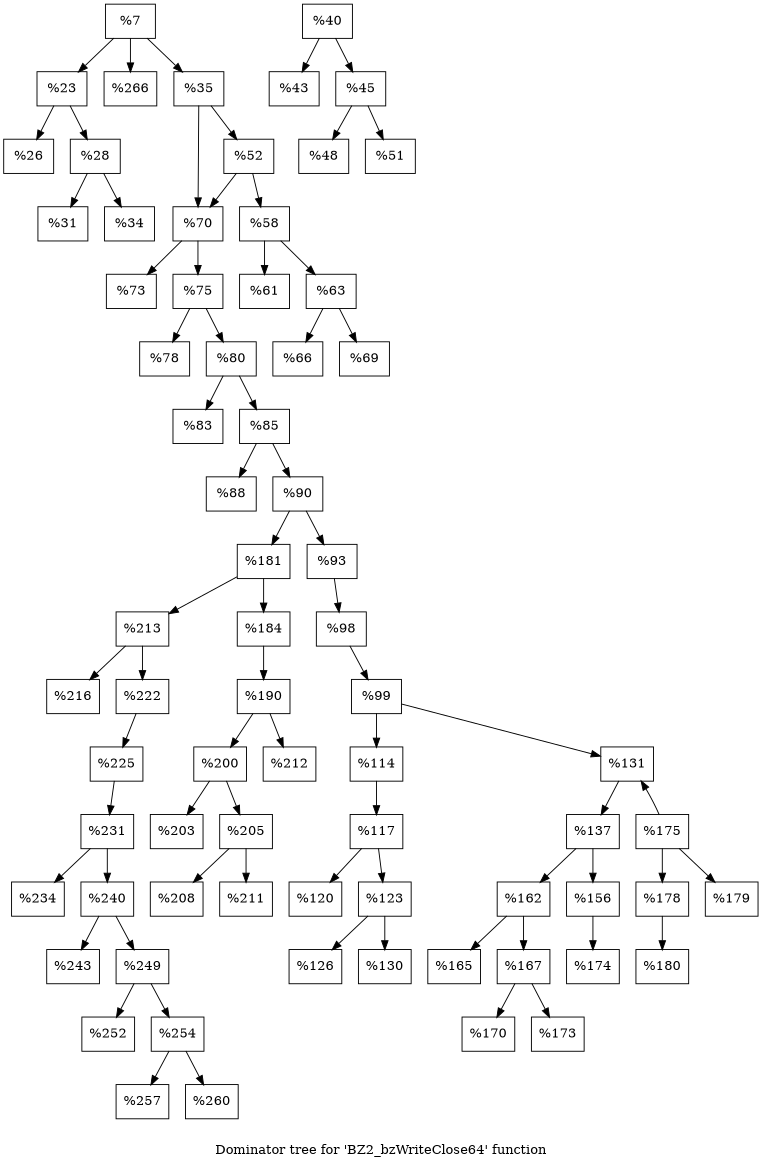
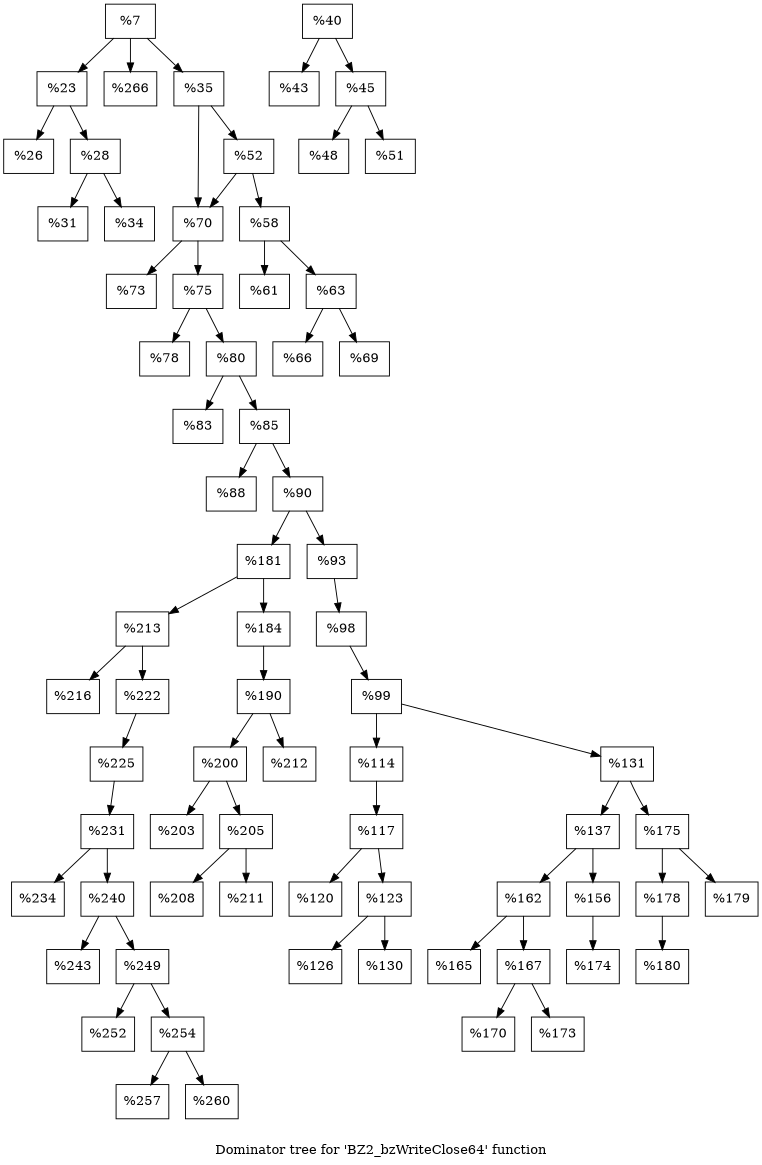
(653, 802) -> (637, 794)
